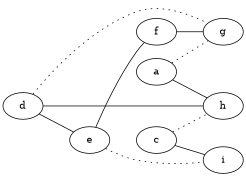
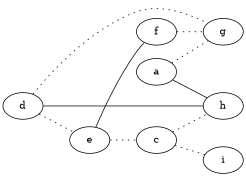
(190, 32) -> (190, 32)
(56, 123) -> (56, 123)
(190, 150) -> (190, 150)
(153, 163) -> (123, 140)
